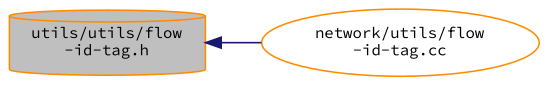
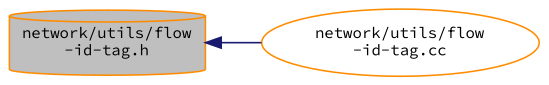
(107, 43) -> (107, 43)
